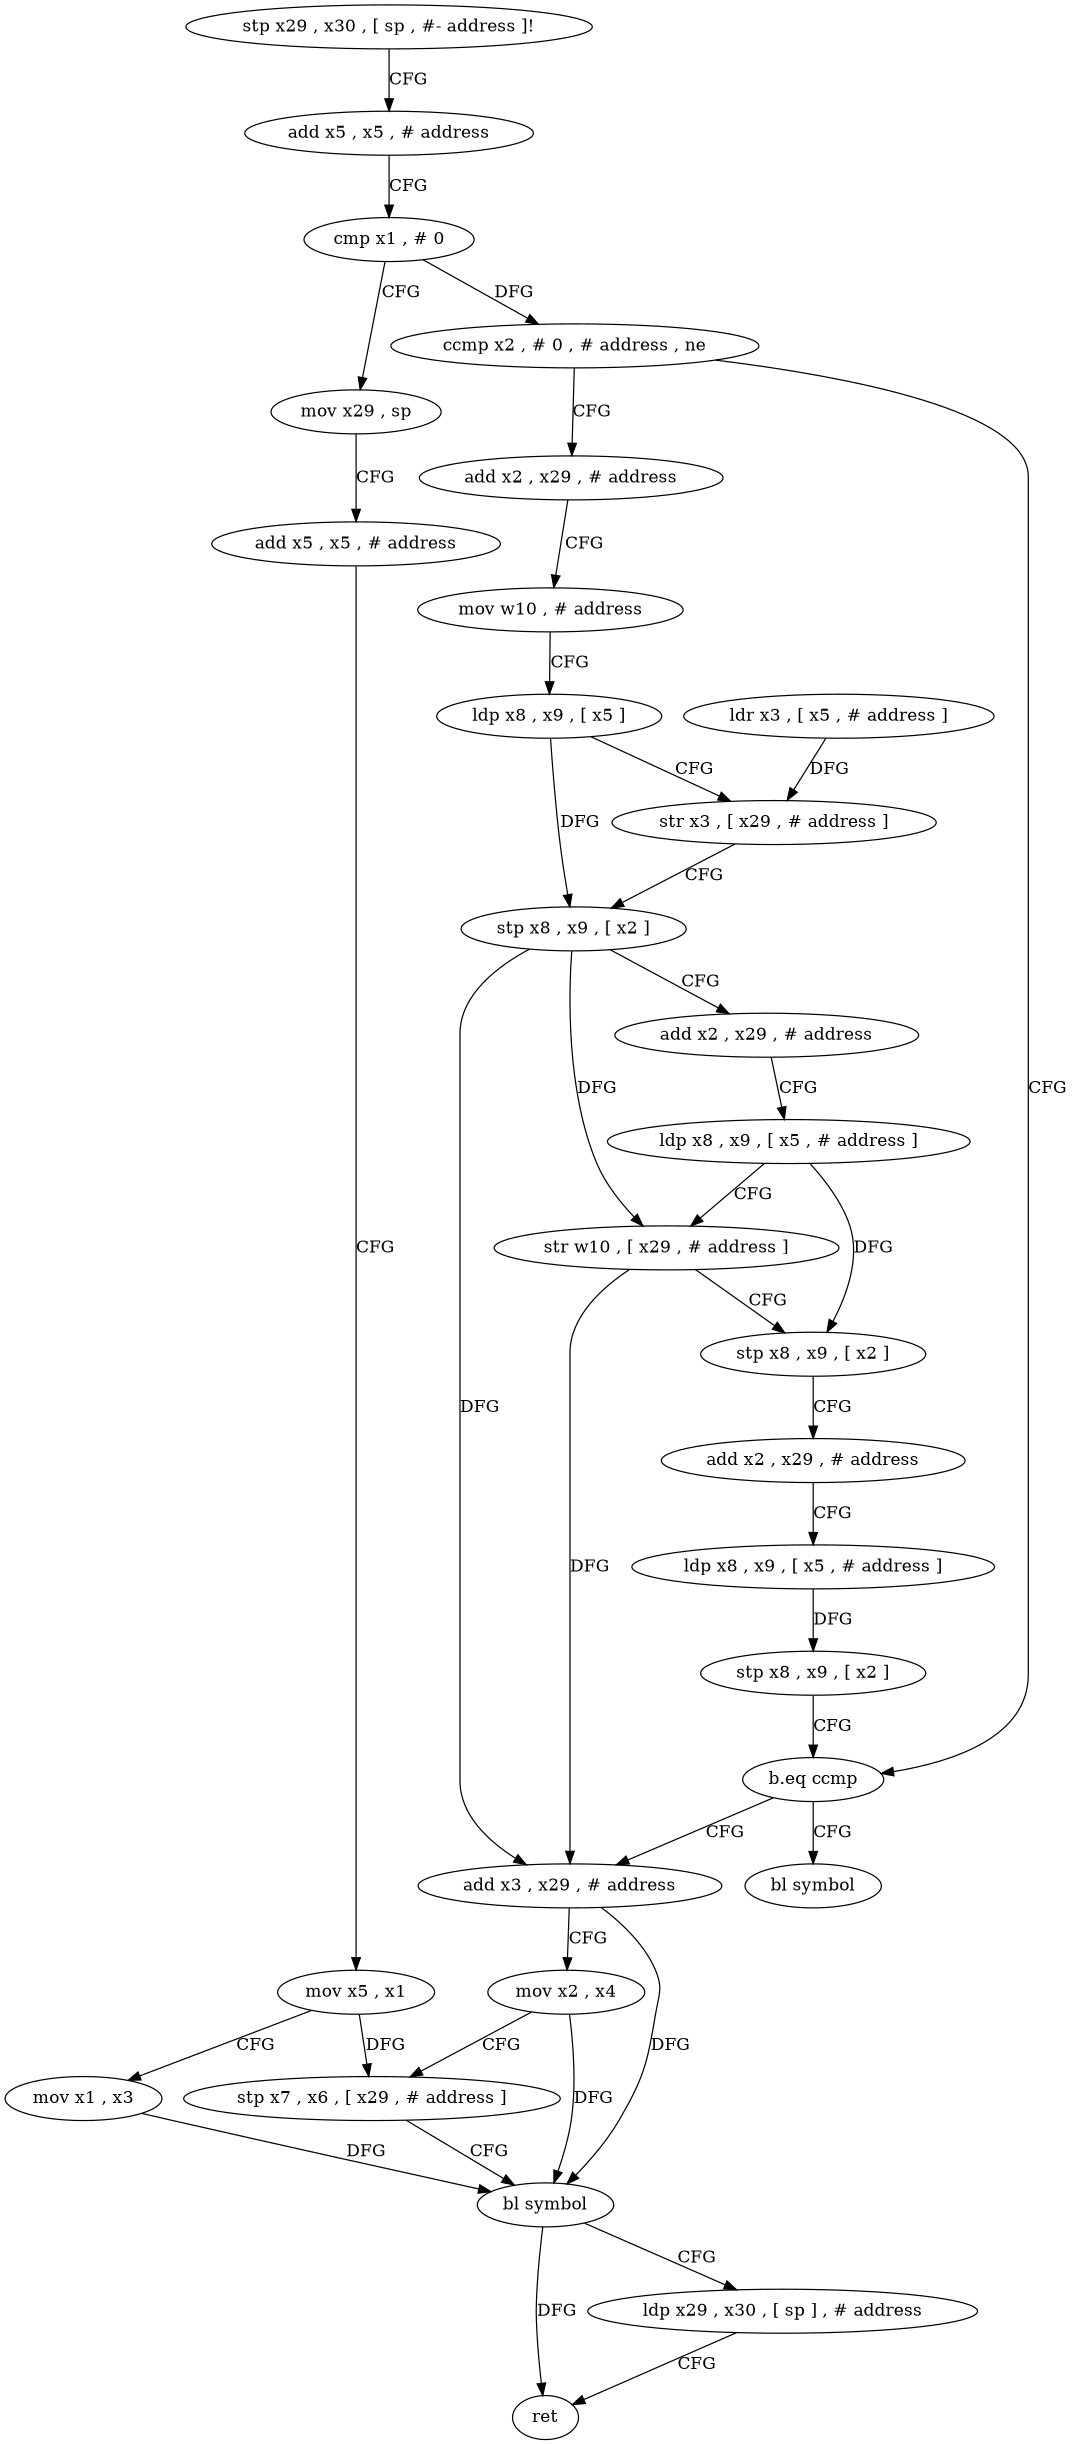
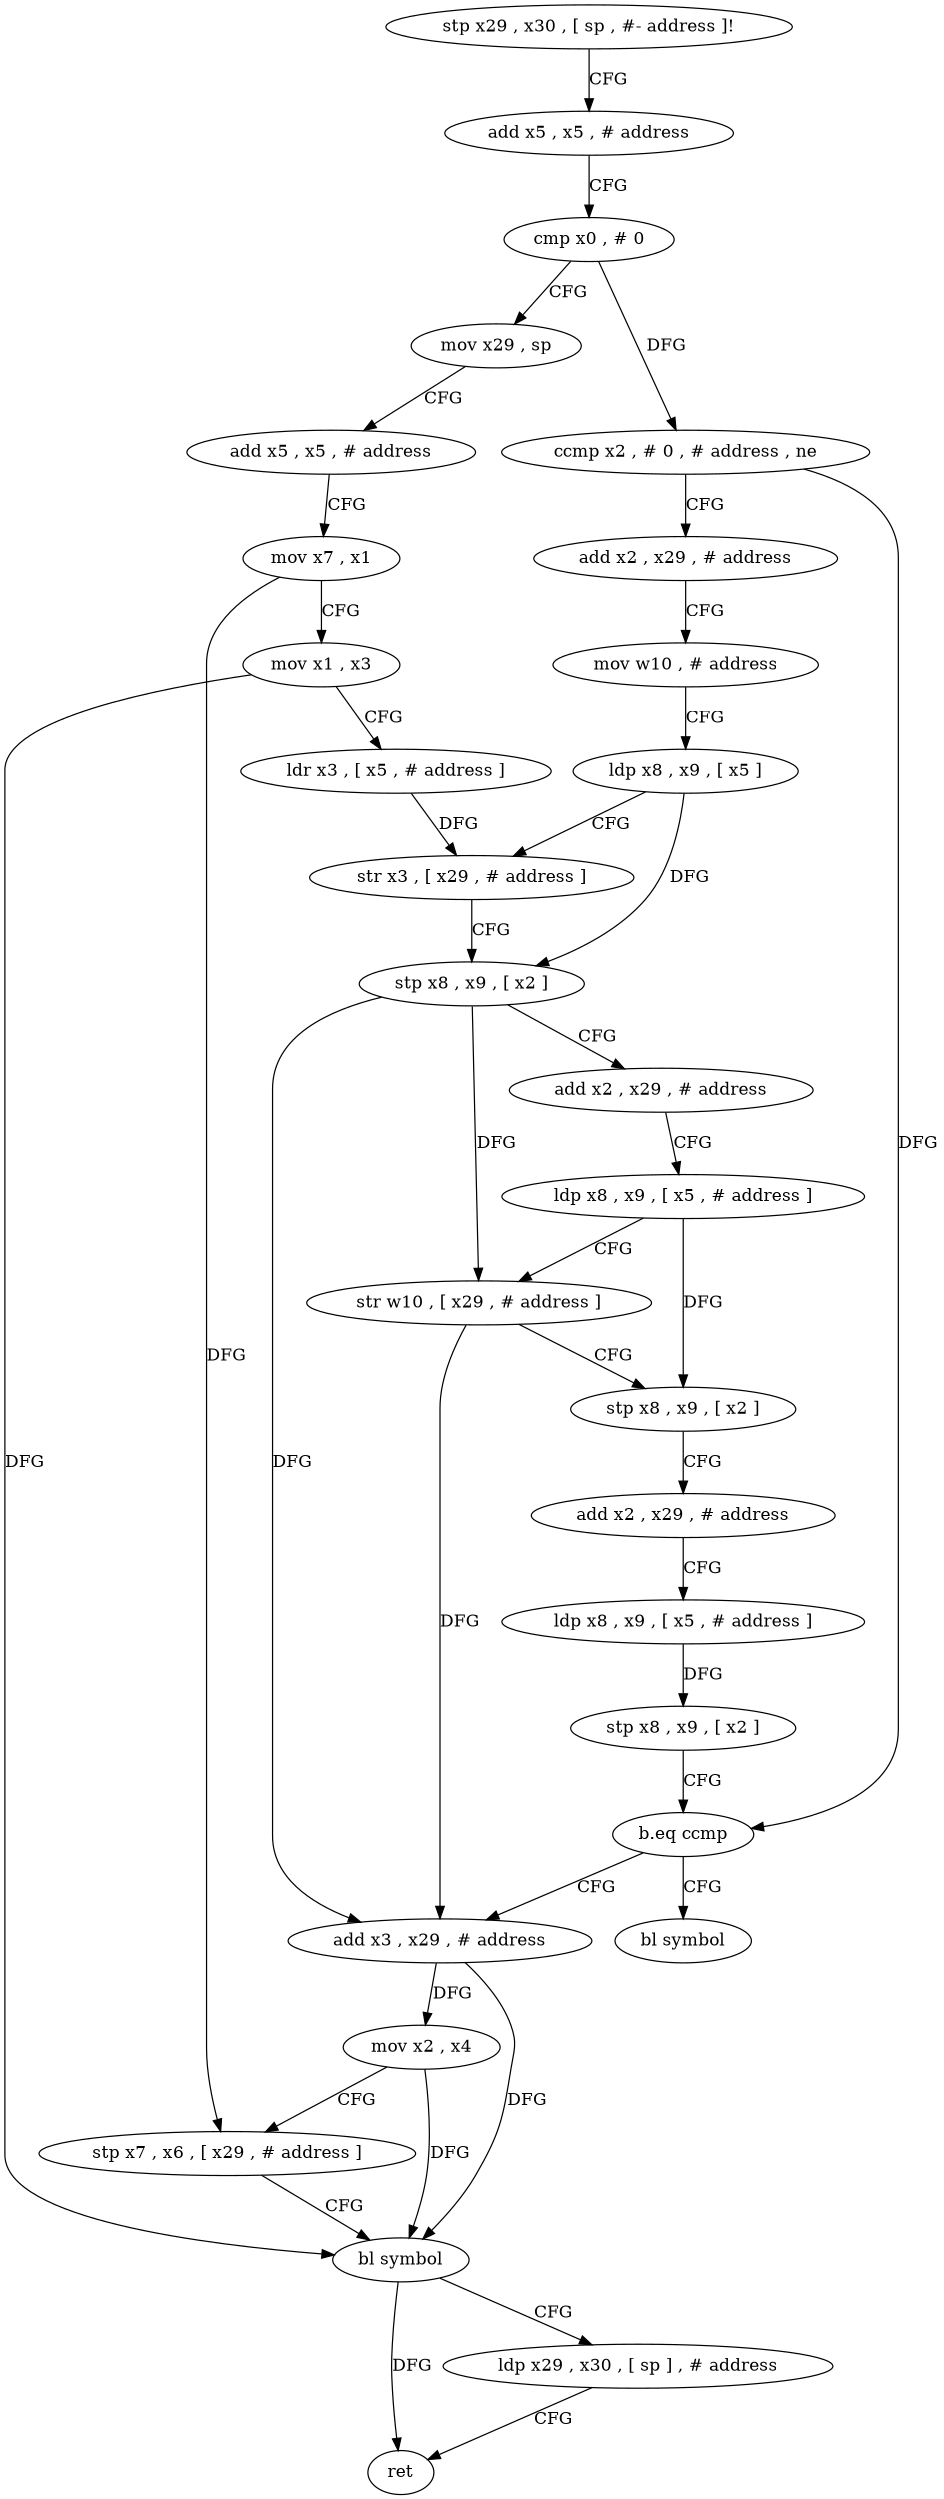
(389, 240) -> (589, 240)
none -> (355, 713)
(1048, 1088) -> (919, 1143)
(588, 1939) -> (453, 1994)
(356, 1992) -> (321, 559)
